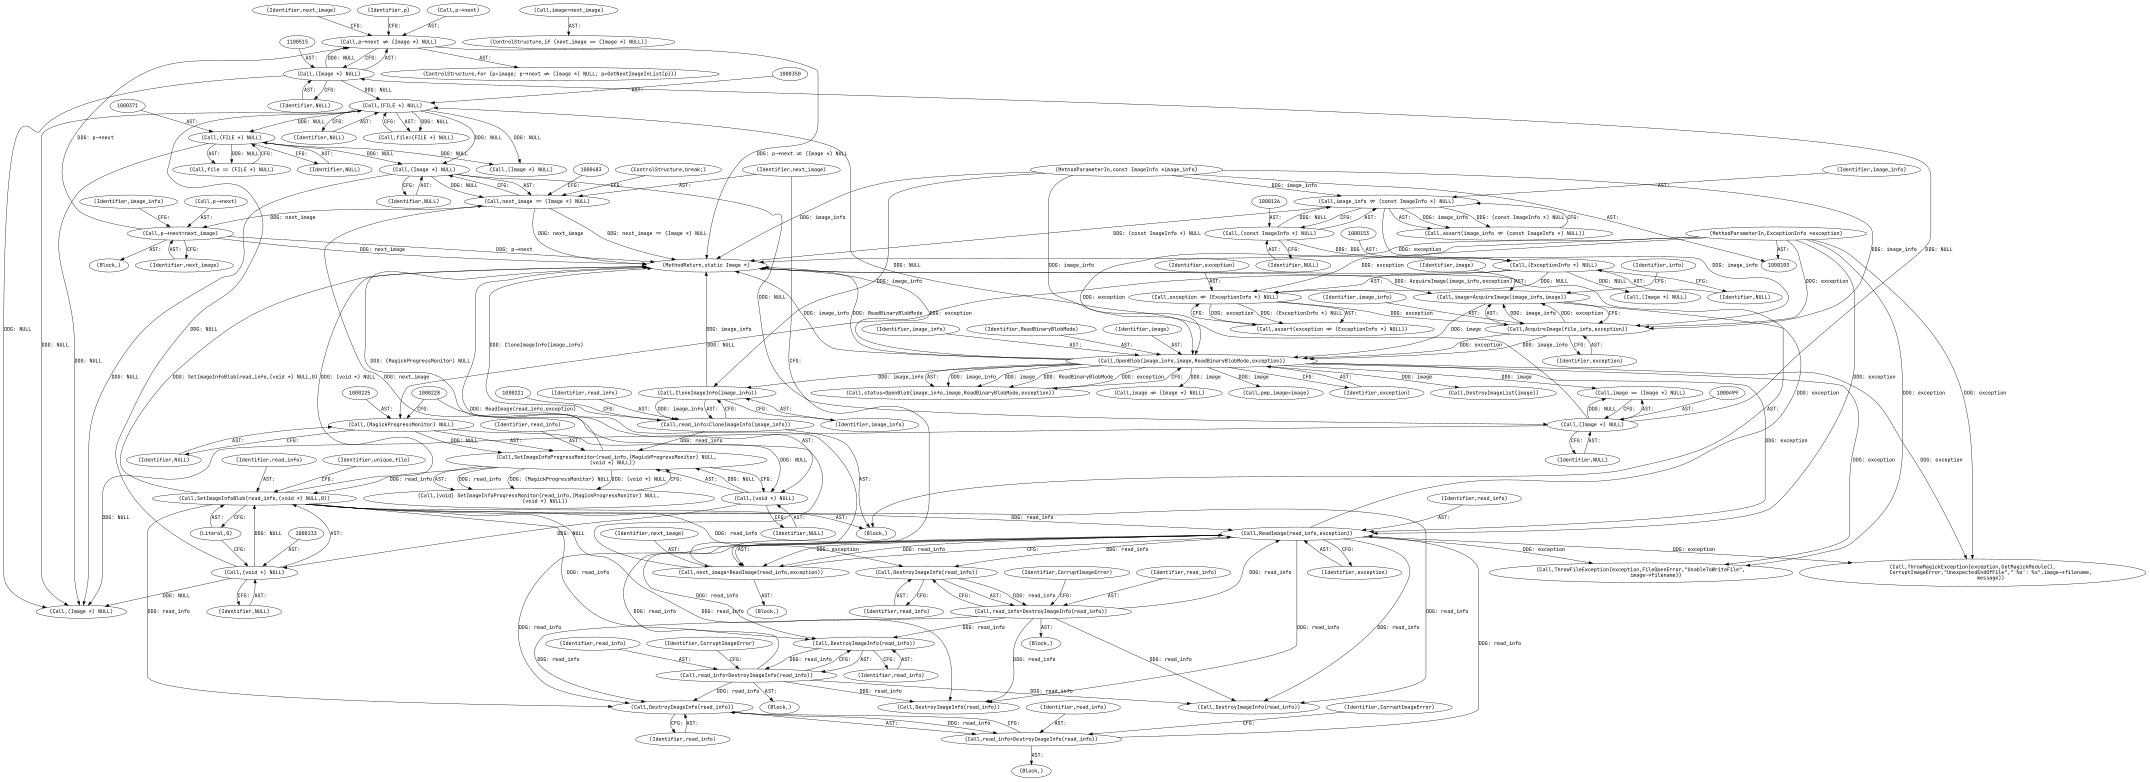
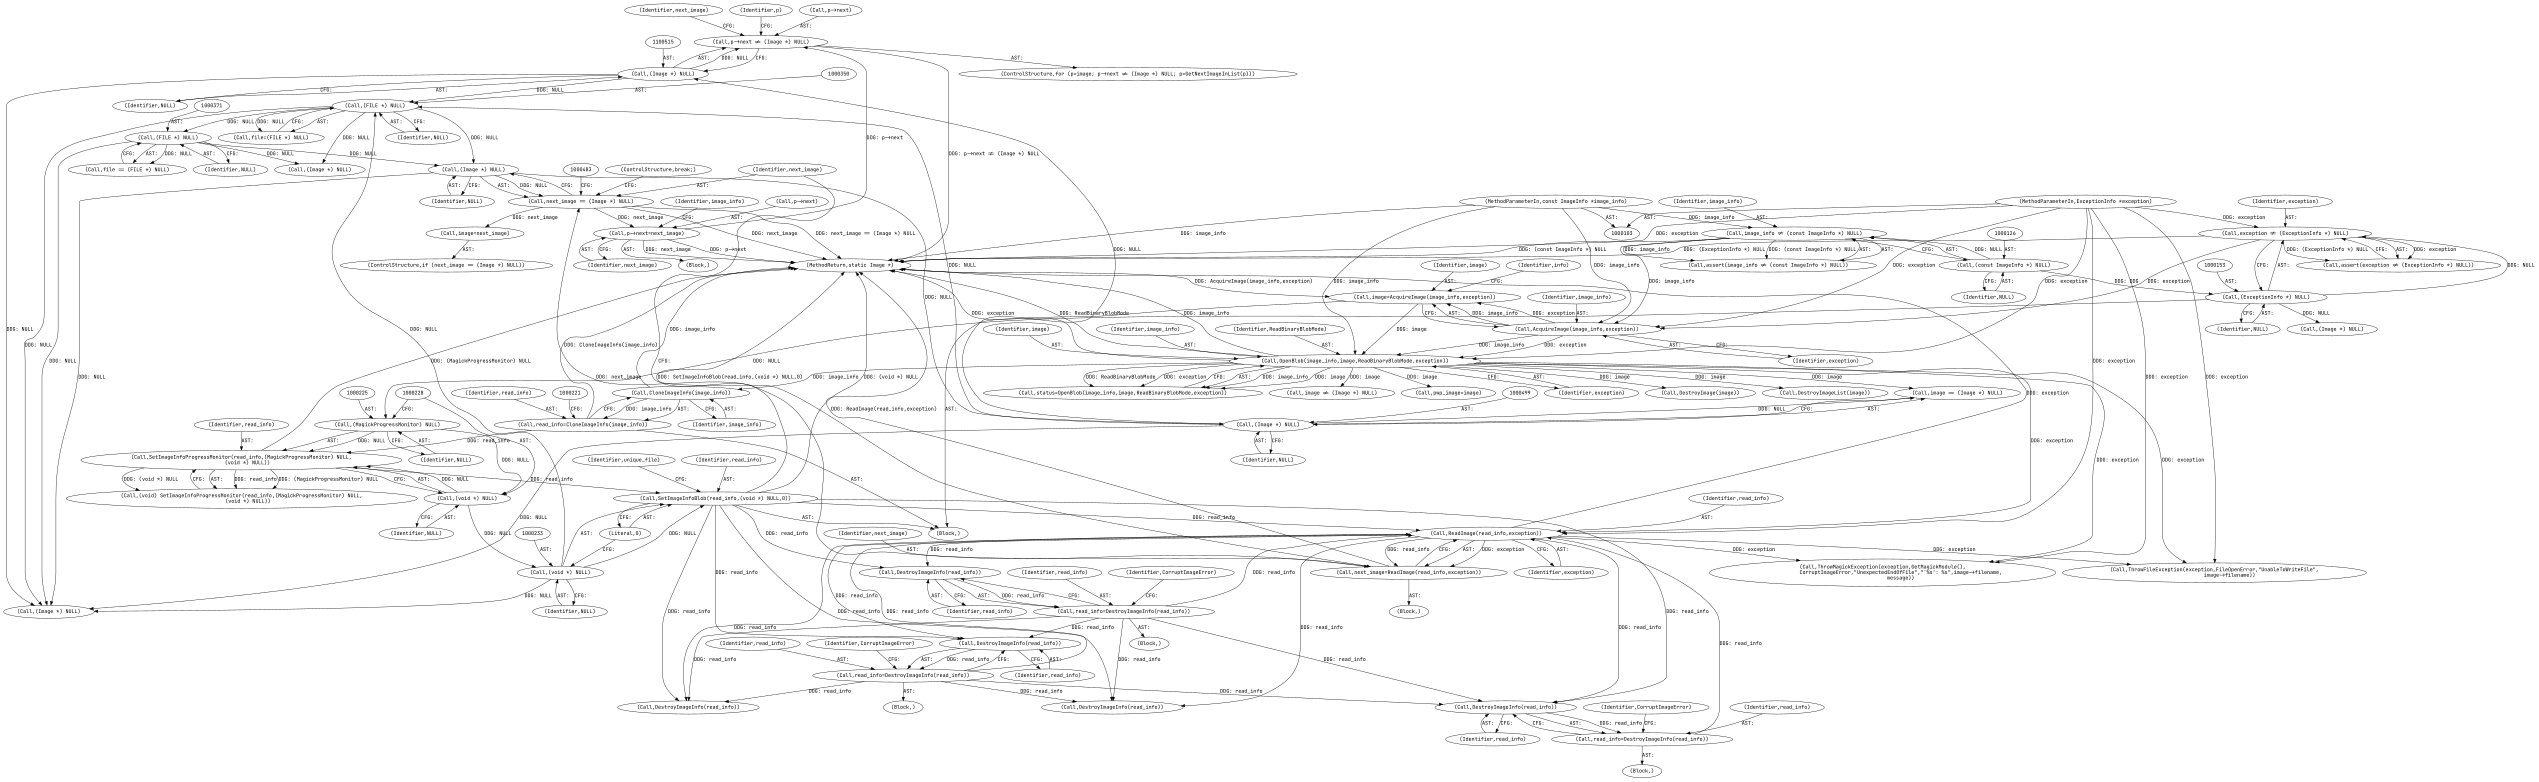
none -> (515, 214)
(1575, 218) -> (1867, 250)
(888, 236) -> none
none -> (1554, 256)
none -> (2256, 261)
(1502, 297) -> (1425, 297)
(1568, 329) -> (1577, 329)
none -> (1700, 393)
